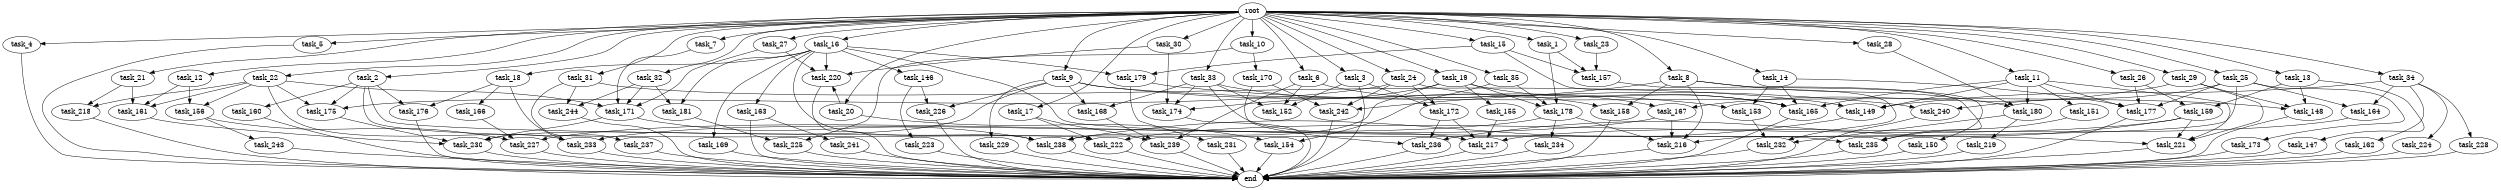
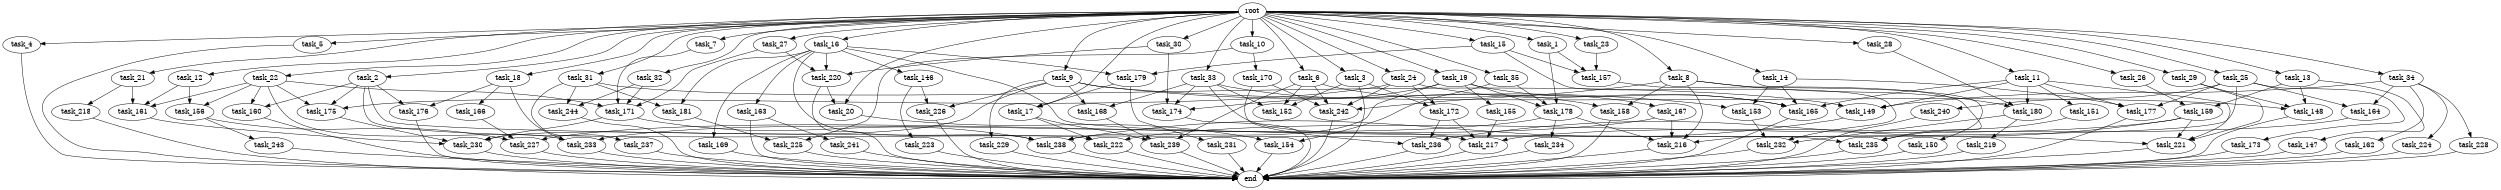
(671, 64) -> (881, 19)
(660, 92) -> (626, 94)
(172, 93) -> (257, 93)
none -> (1320, 93)
(1607, 93) -> (1094, 90)
(2137, 93) -> none
(838, 97) -> (829, 91)
(1933, 100) -> none
